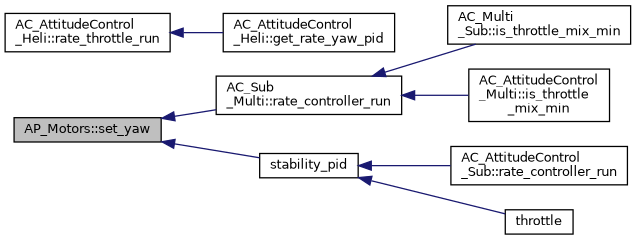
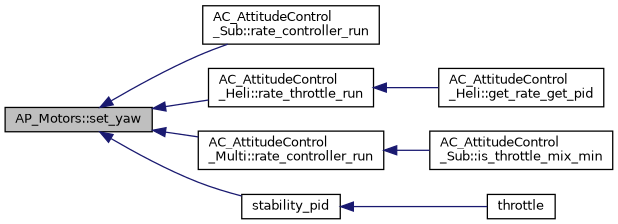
(539, 25) -> (521, 150)
(309, 33) -> (521, 88)
(309, 95) -> (291, 150)
(539, 95) -> none
none -> (187, 103)
(411, 166) -> (168, 70)
